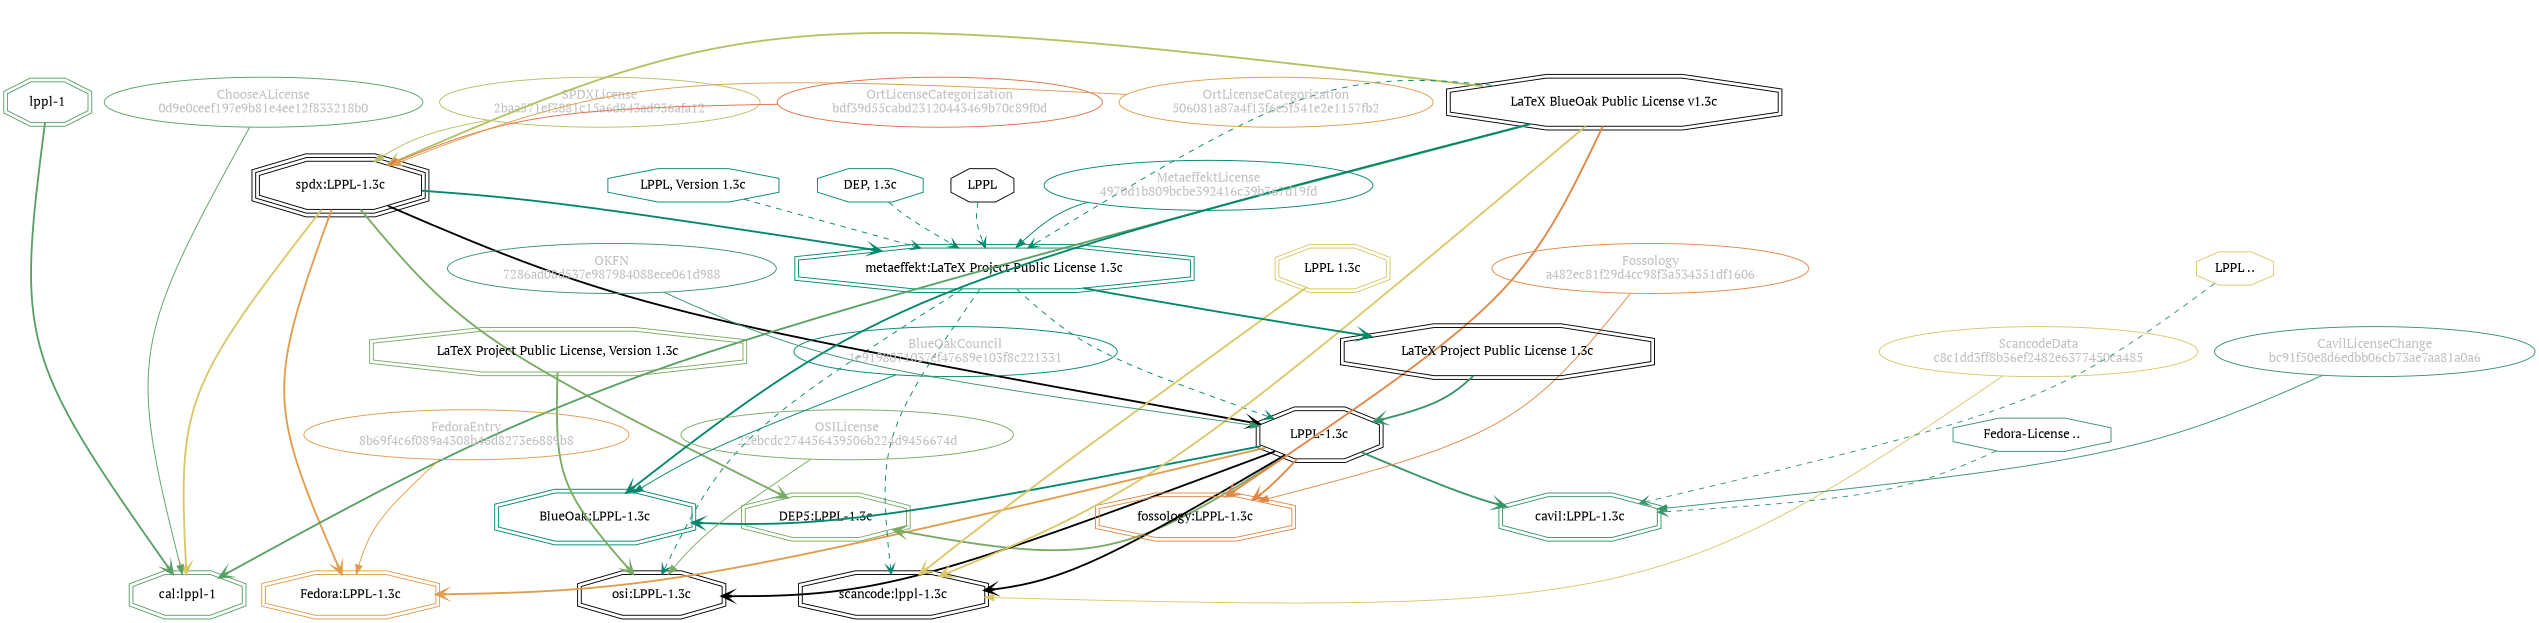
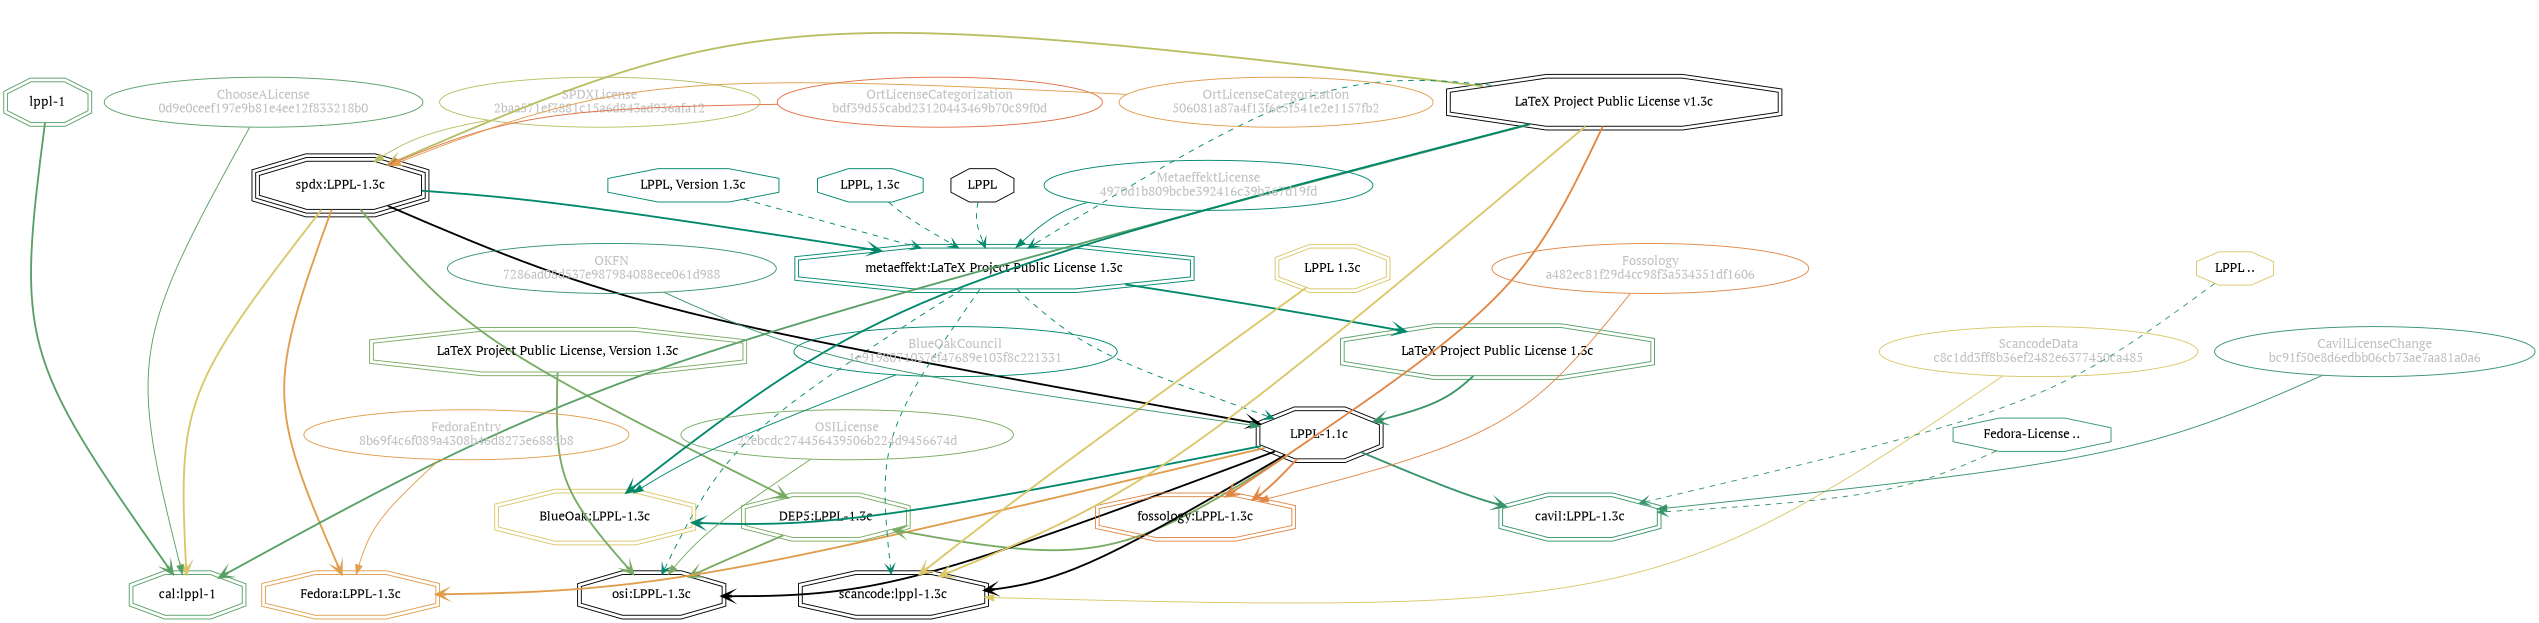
(1614, 102) -> (1614, 102)
(870, 185) -> (870, 185)
(1222, 312) -> (1261, 306)
(1498, 352) -> (1498, 352)
(1320, 435) -> (1320, 435)
(595, 517) -> (595, 517)
none -> (740, 554)
